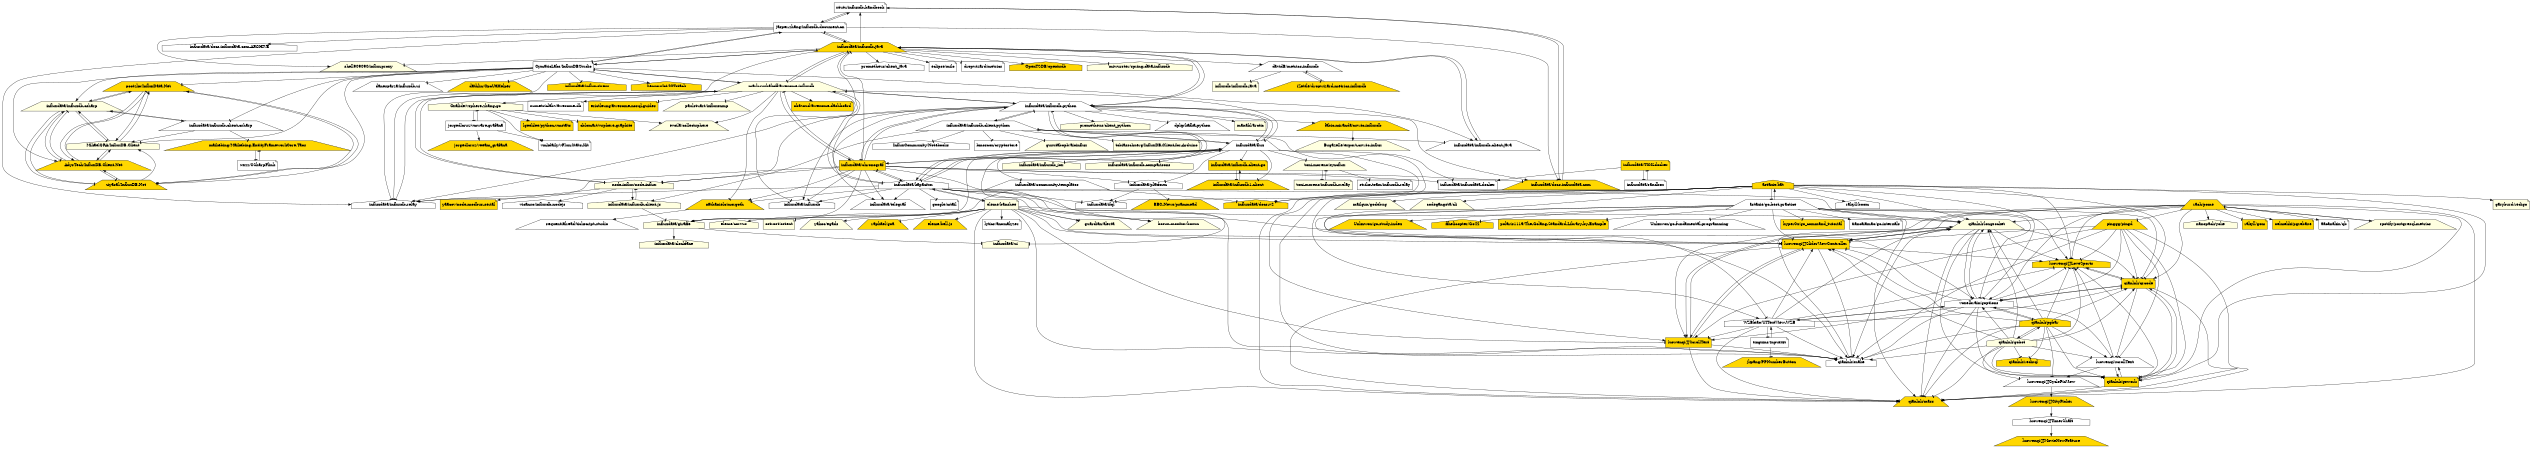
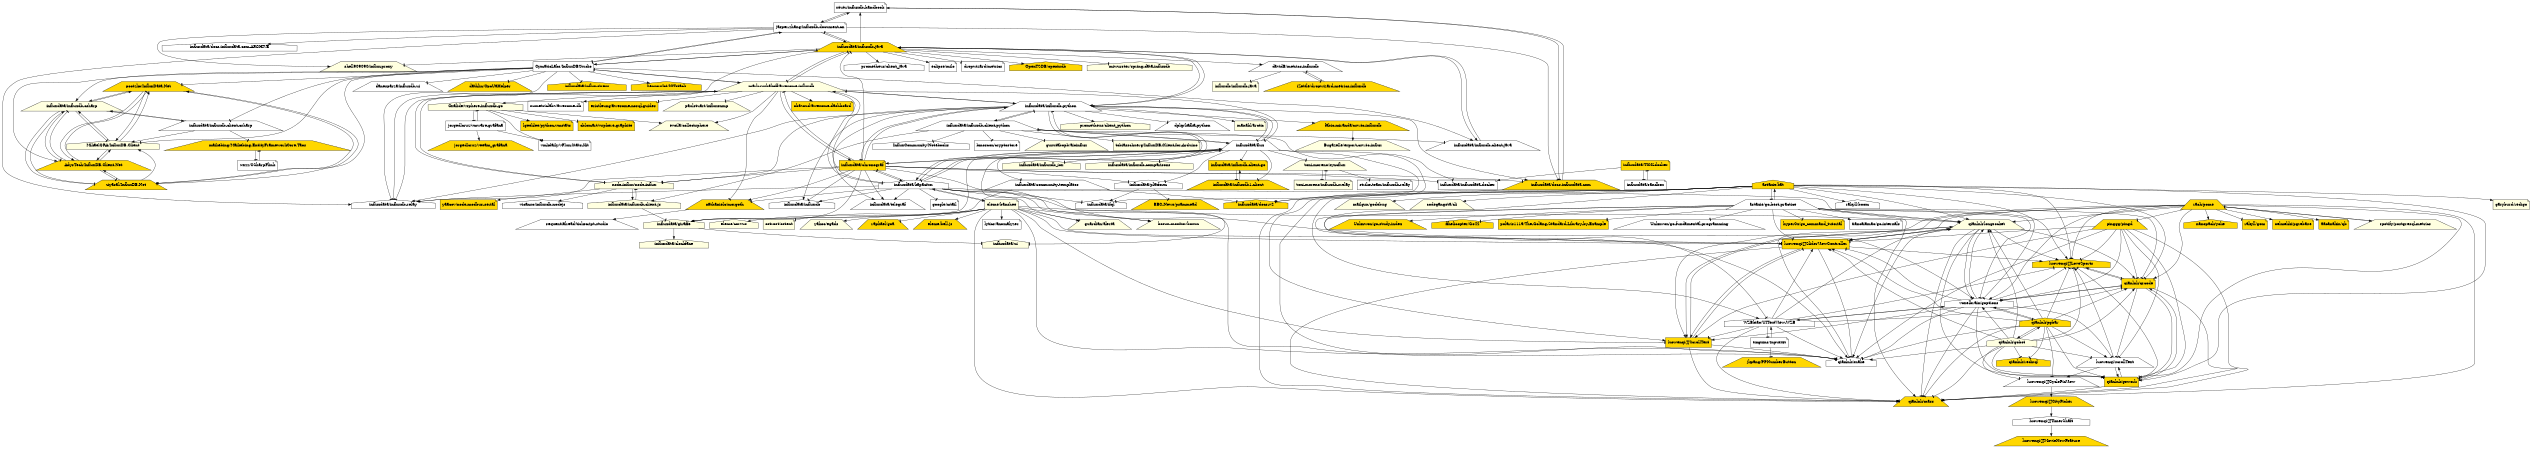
(476, 106) -> (476, 106)
(801, 116) -> none
(2211, 224) -> (2211, 224)
(2334, 224) -> (2334, 224)
